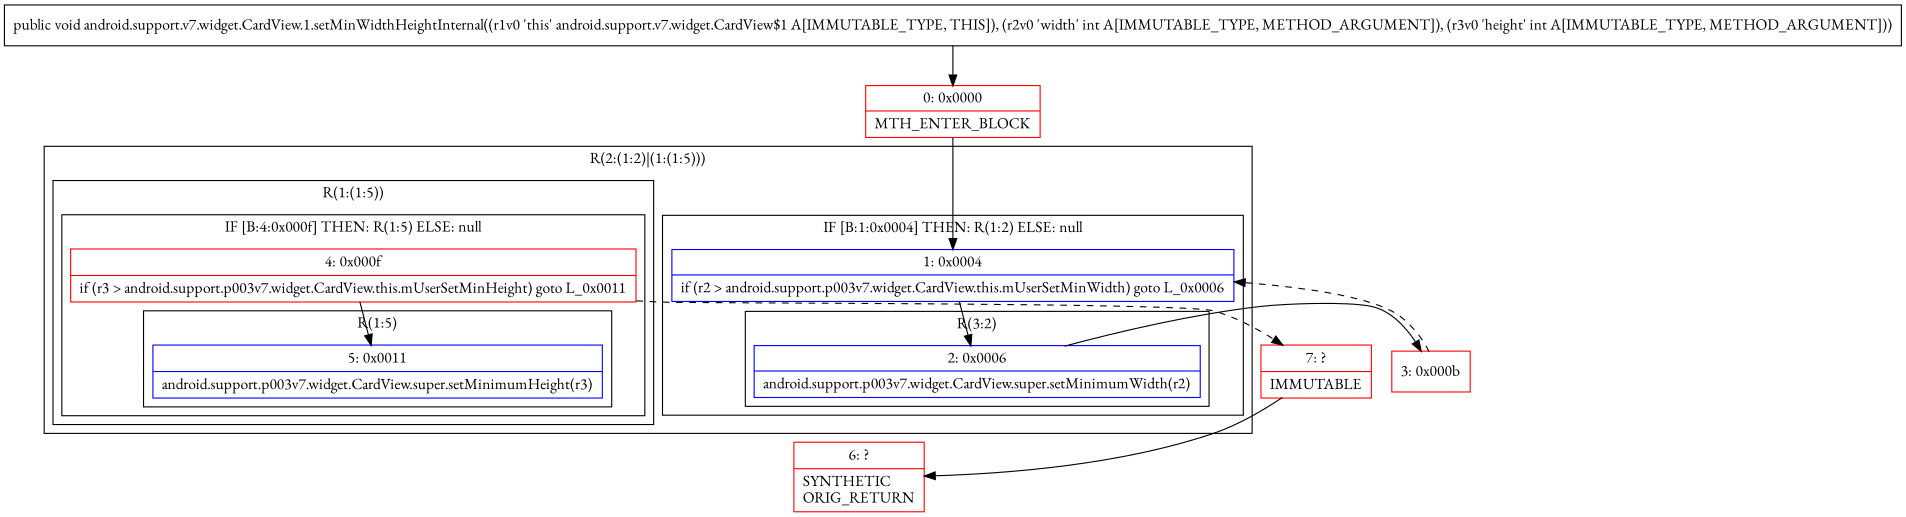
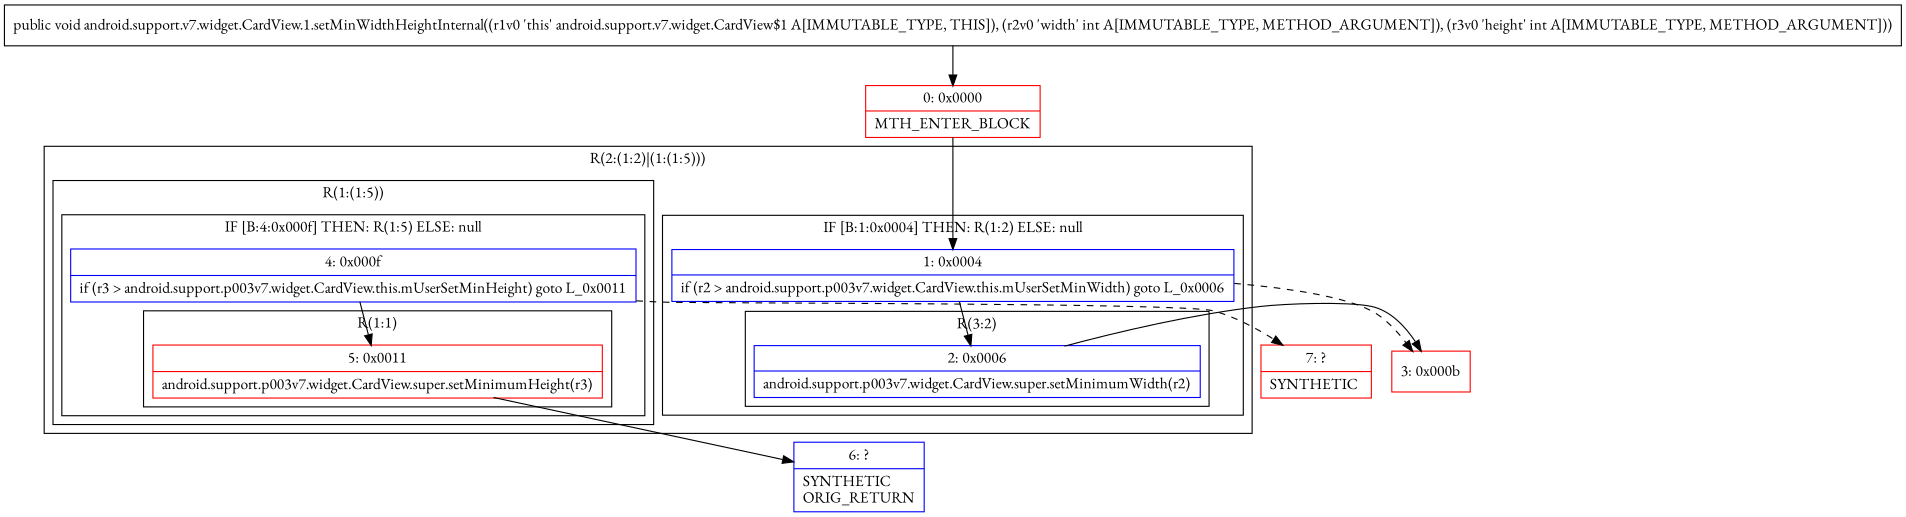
(353, 275) -> (353, 275)
(1347, 297) -> (1327, 297)
(378, 324) -> (378, 324)
(378, 372) -> (378, 372)
(1316, 384) -> (1314, 384)
(1114, 458) -> (696, 441)
(859, 477) -> (859, 477)
